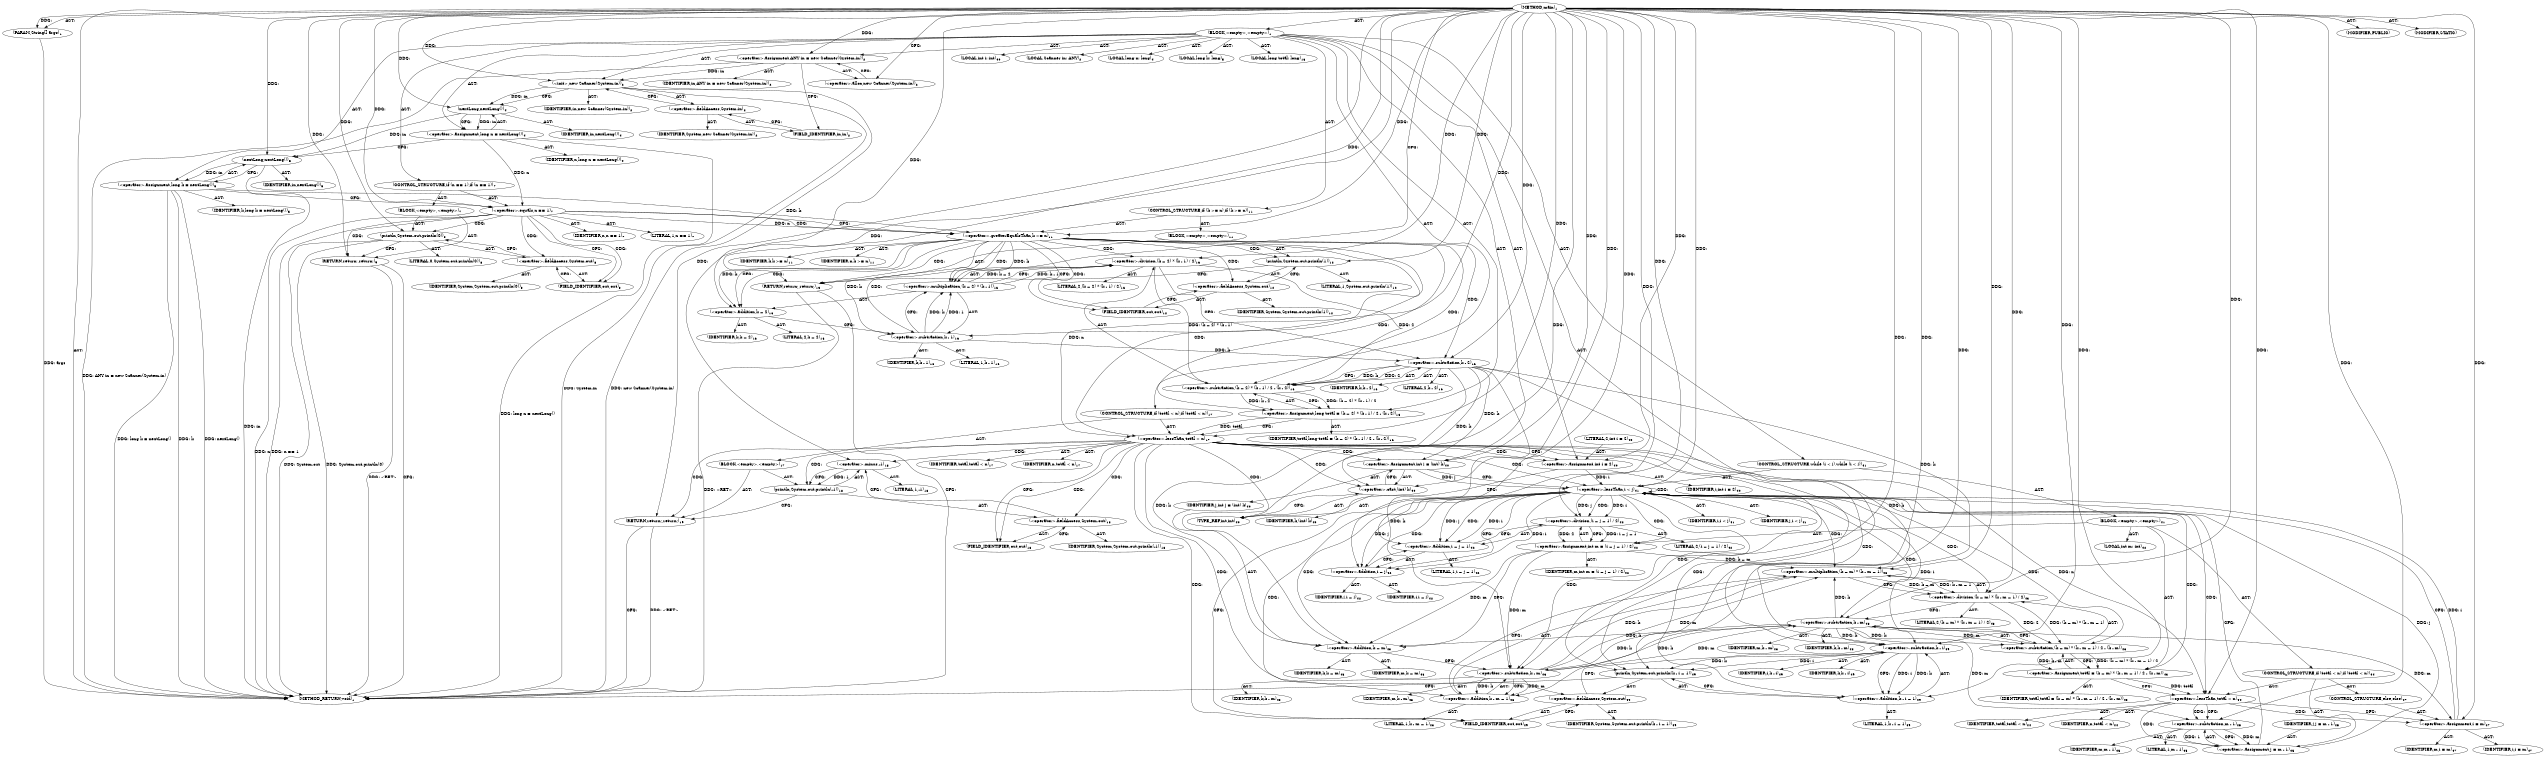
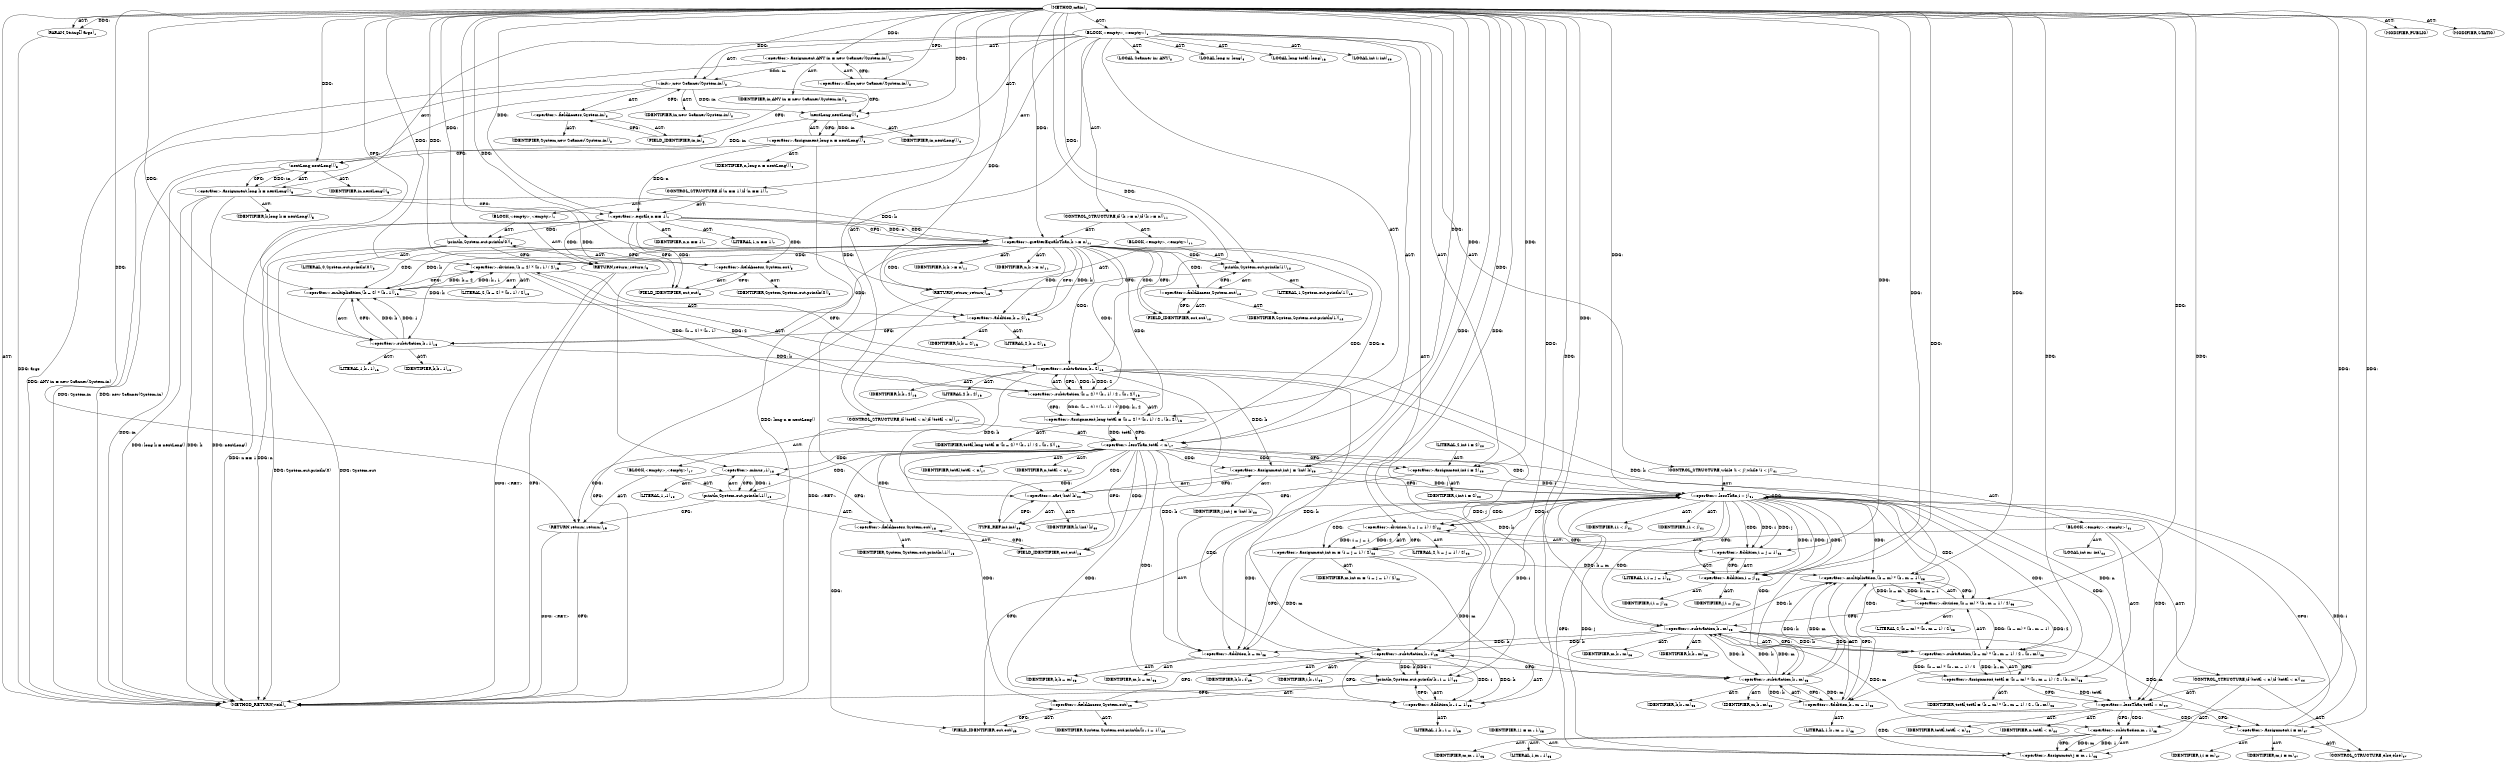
(1202, 59) -> none
(807, 96) -> (744, 124)
(2410, 711) -> (2319, 743)
